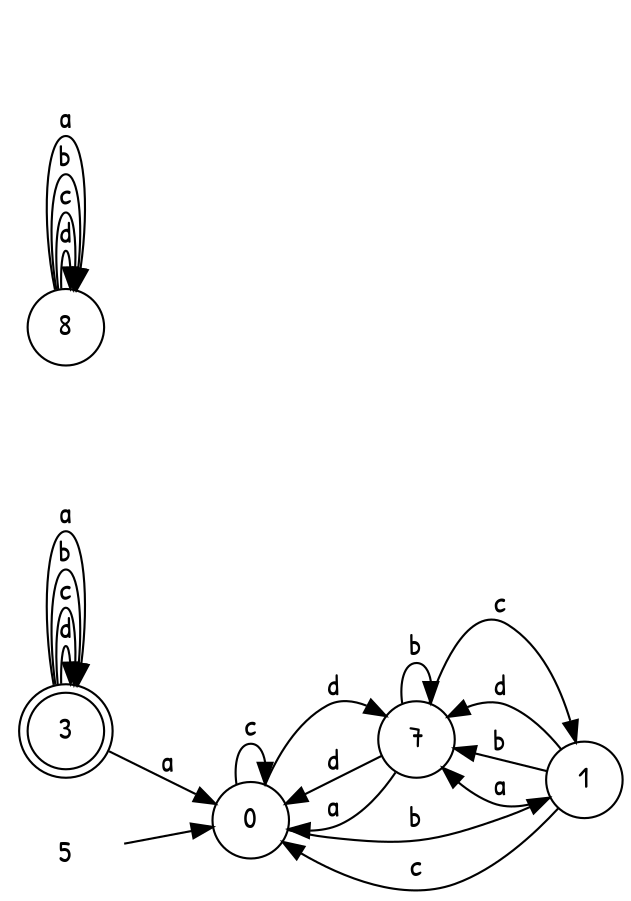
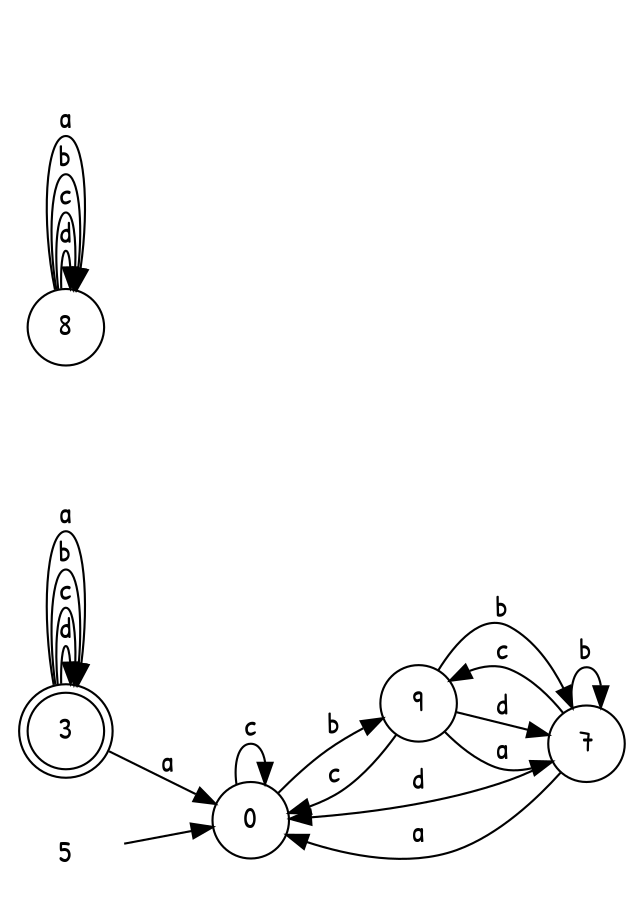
(303, 724) -> none
(584, 780) -> (419, 703)
